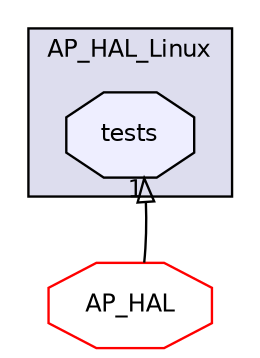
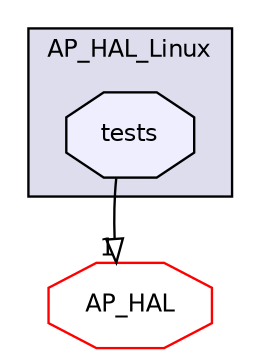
(146, 232) -> (114, 212)
